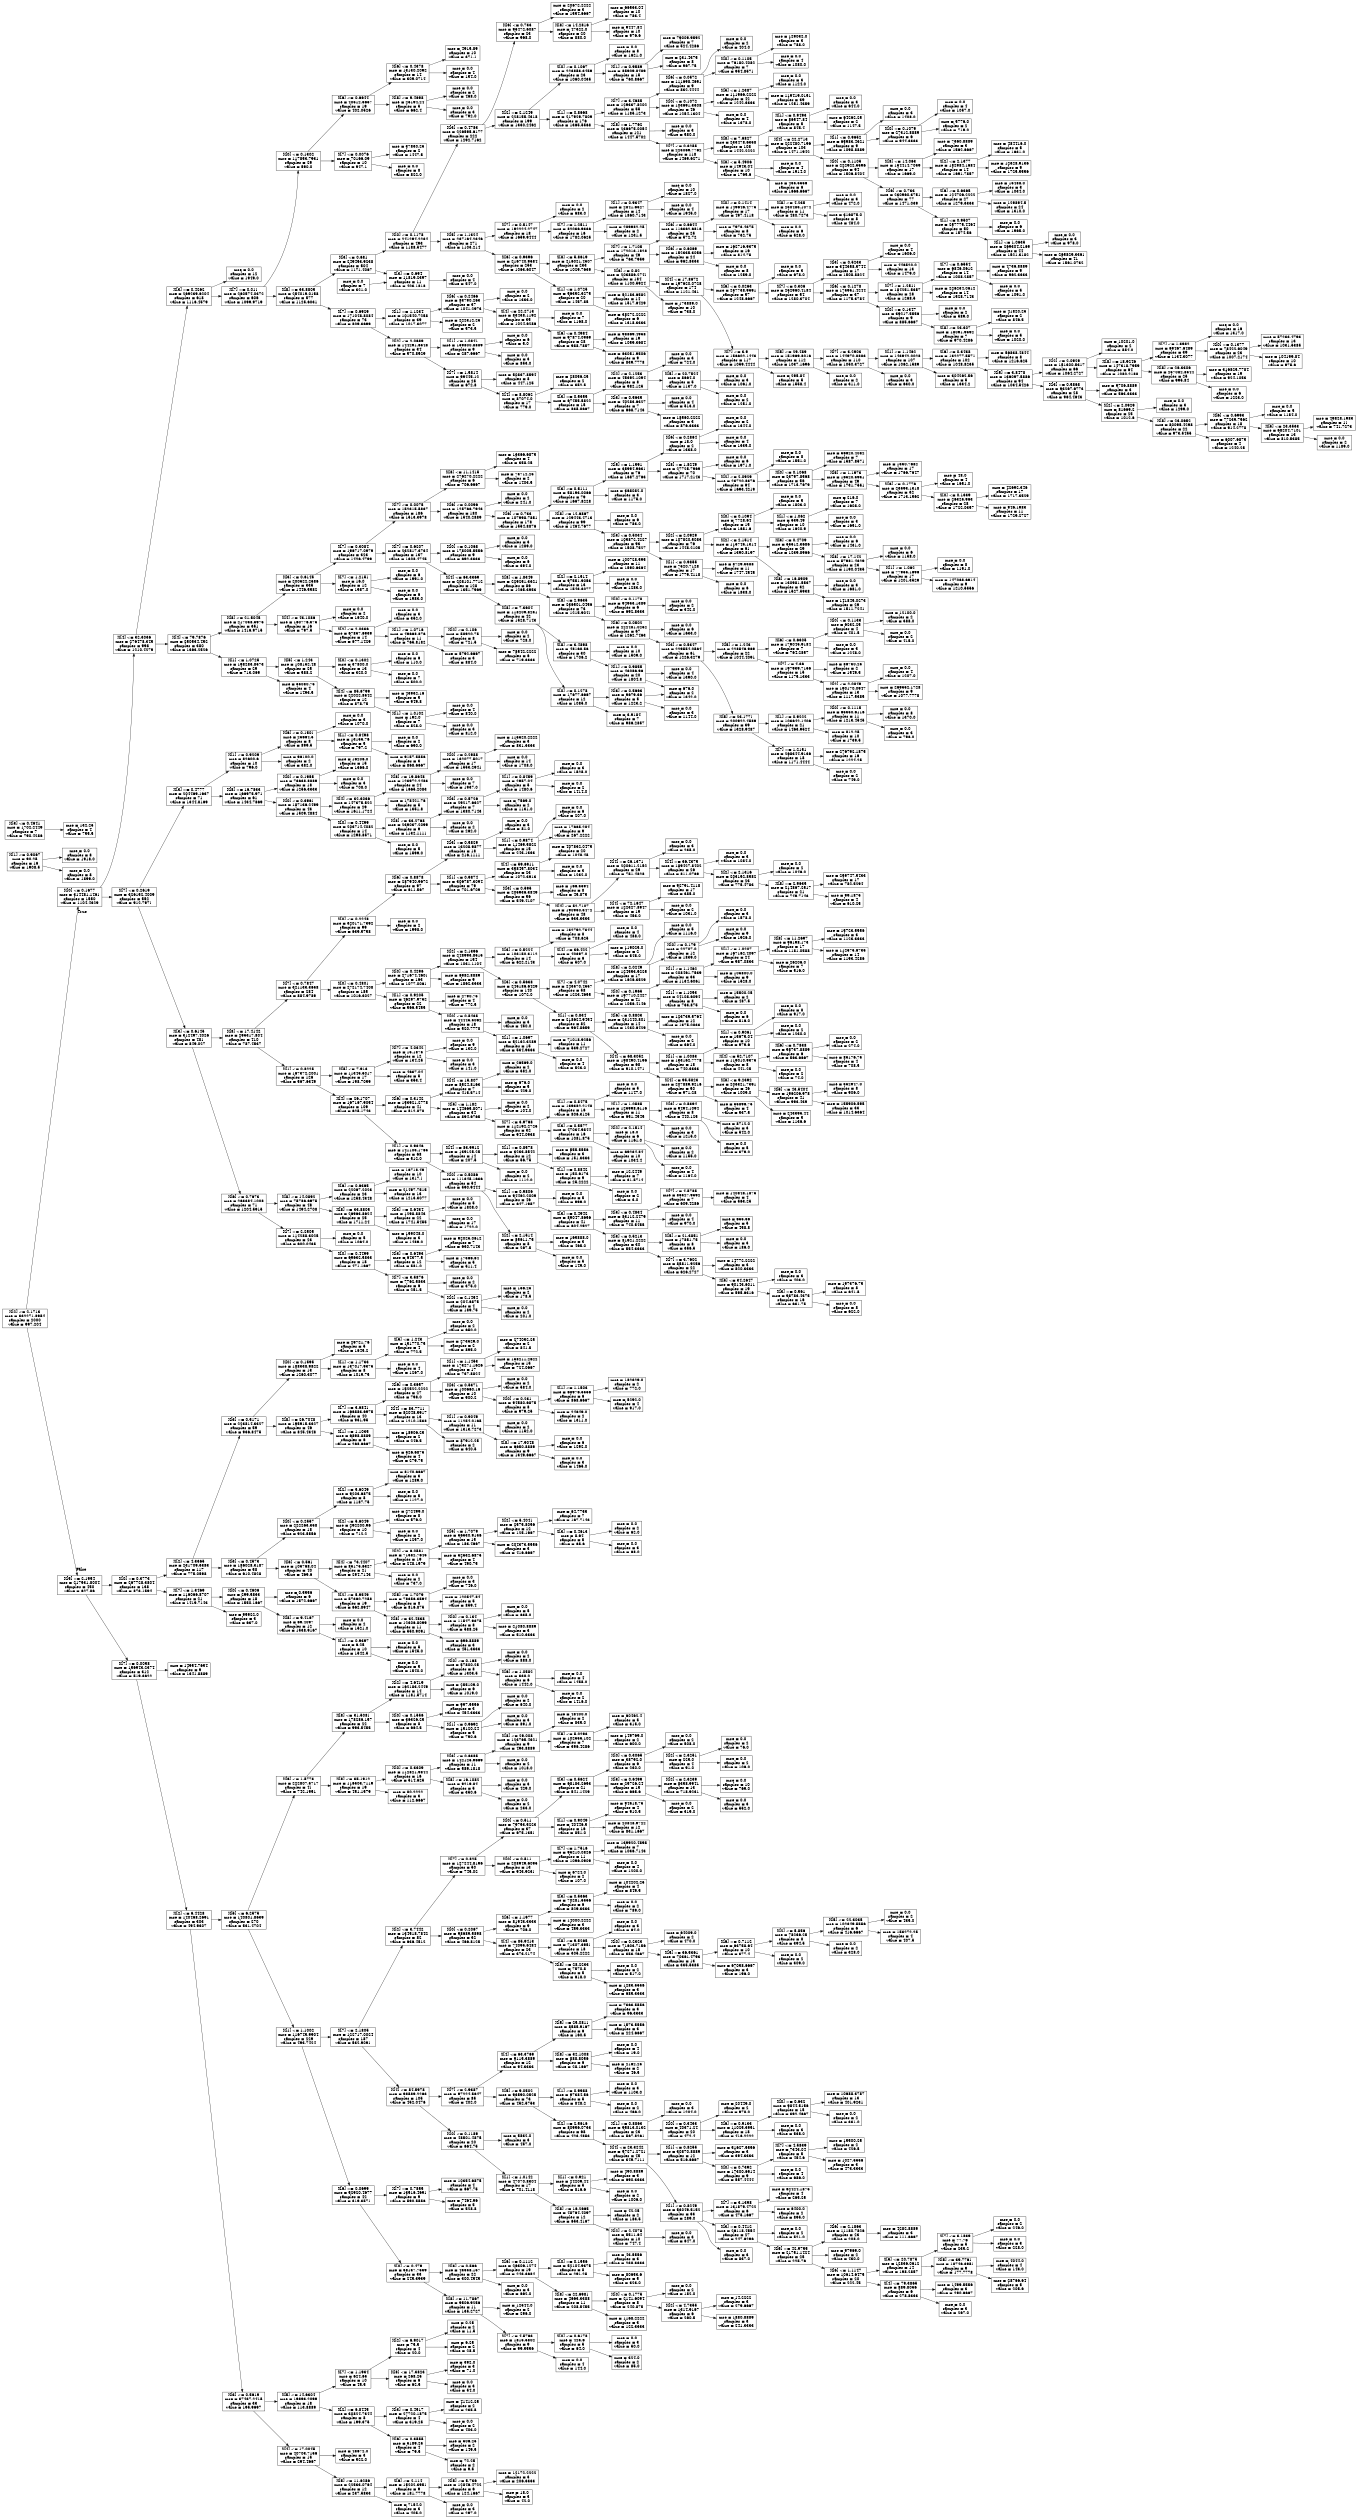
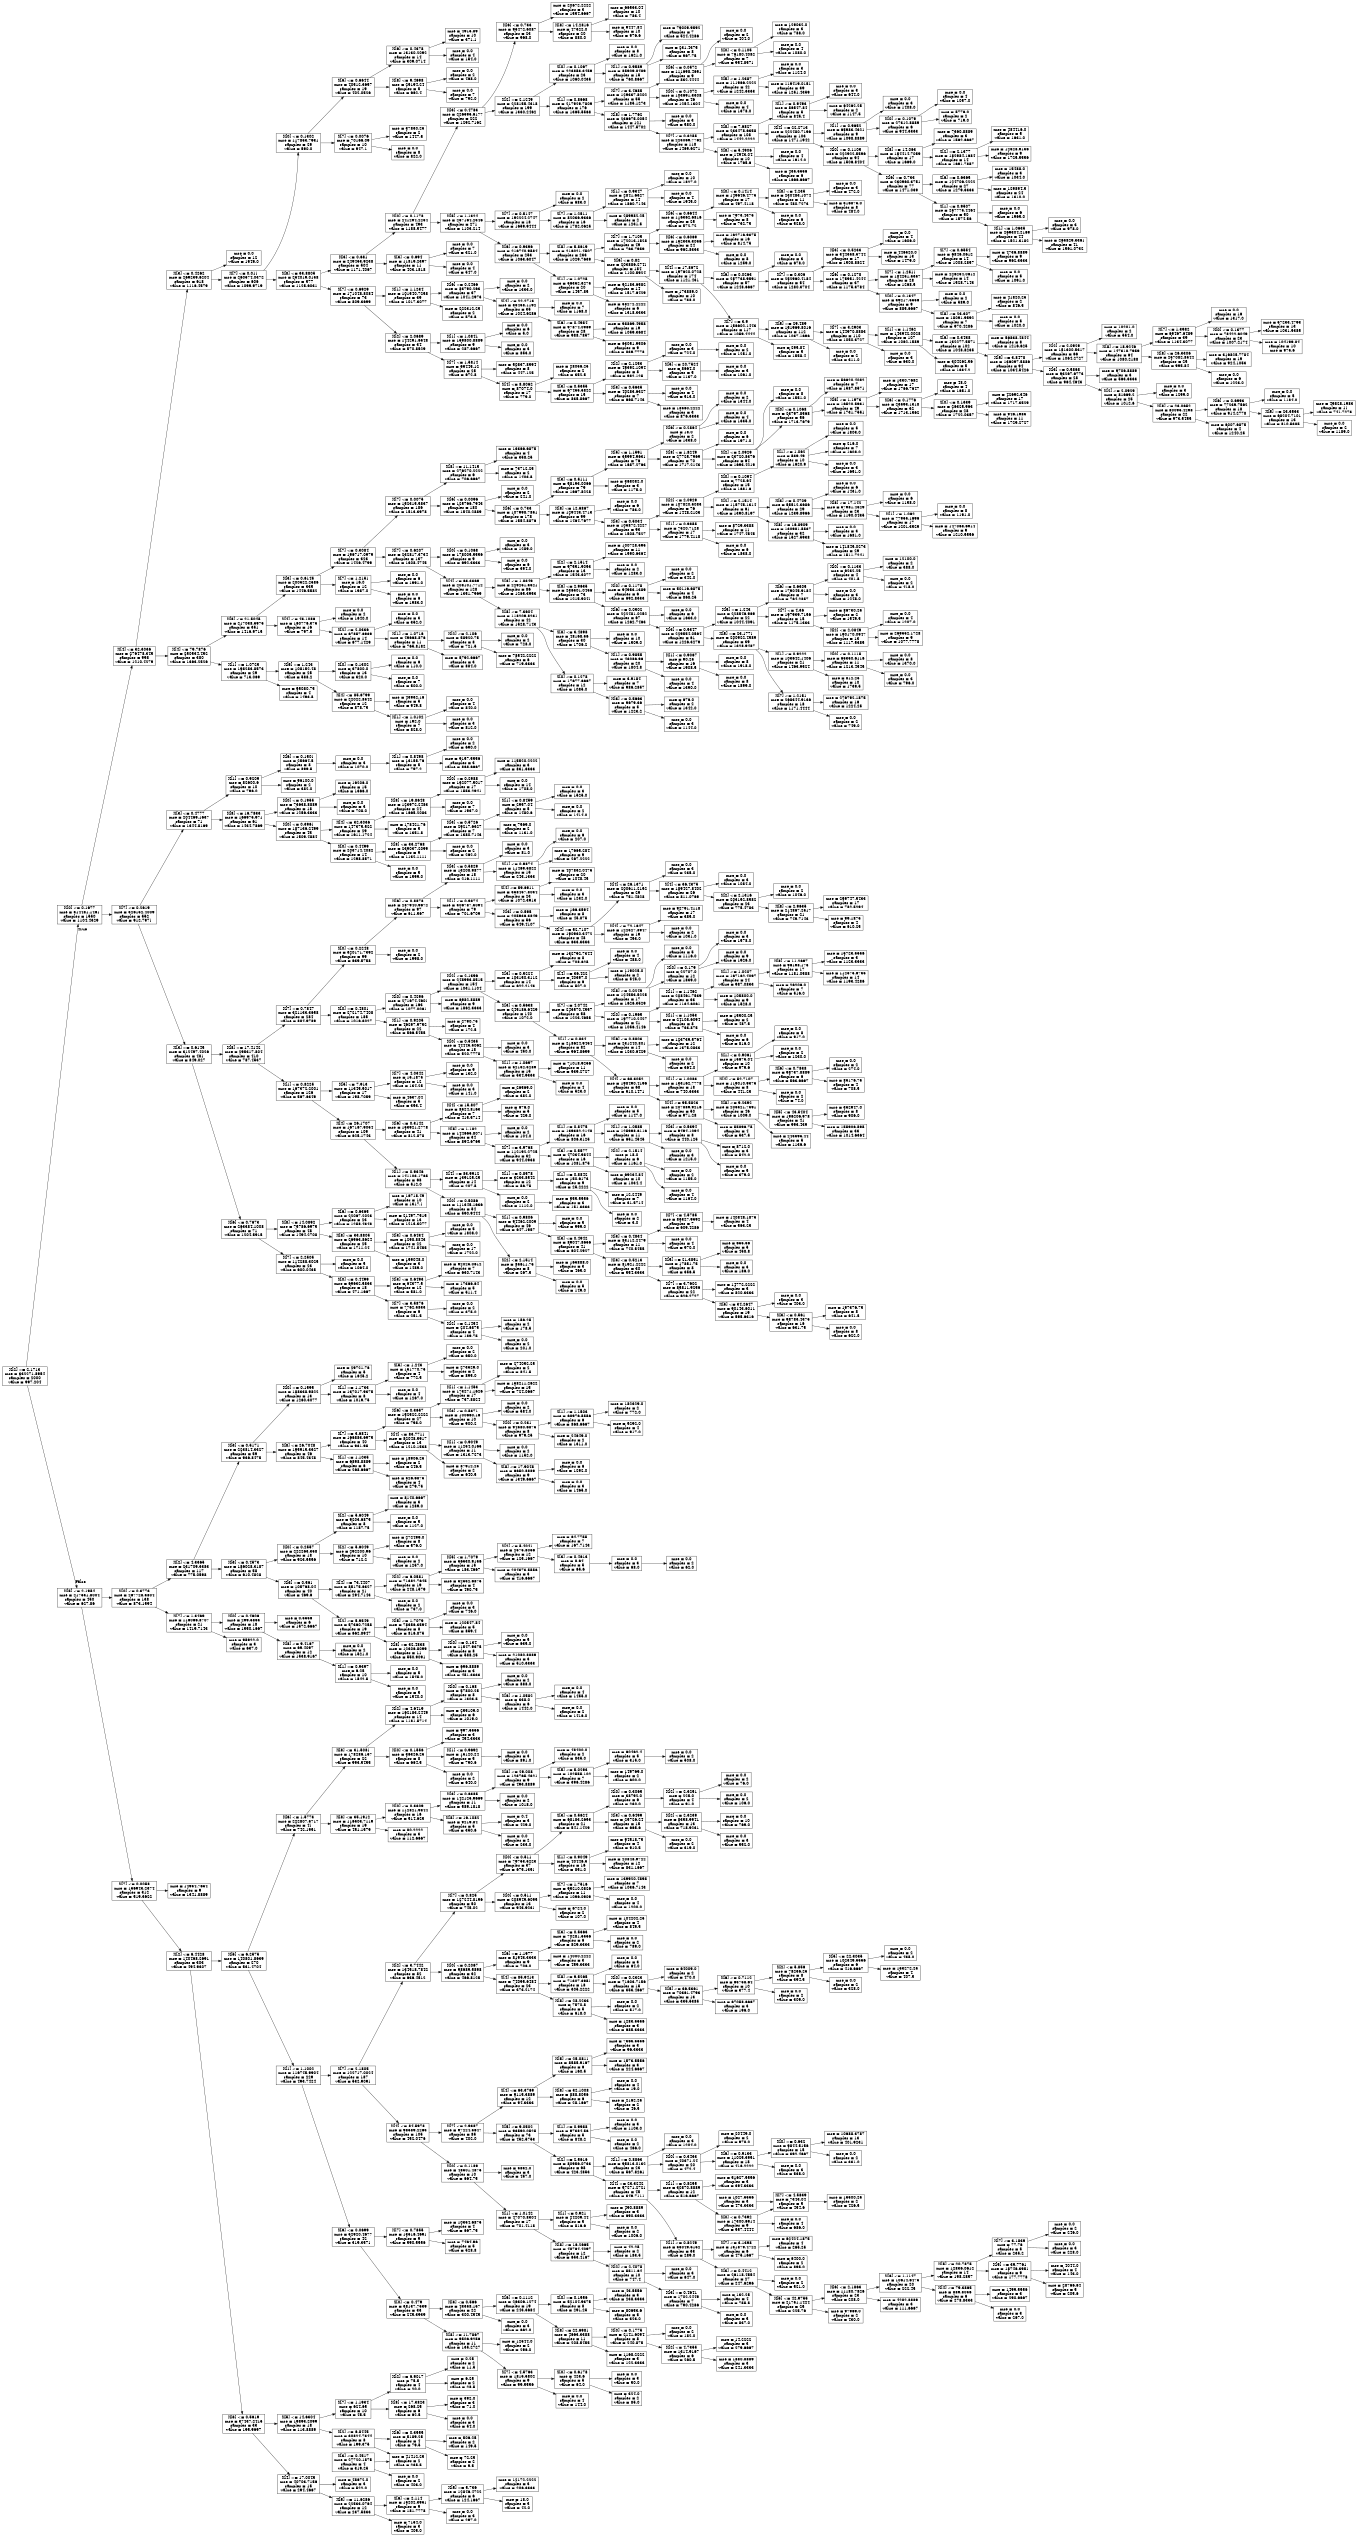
(463, 112) -> (463, 95)
(377, 283) -> (436, 256)
(1282, 361) -> (1282, 347)
(708, 390) -> (707, 350)
(762, 512) -> (815, 443)
none -> (682, 593)
(653, 683) -> (653, 662)
(324, 741) -> (379, 763)
(463, 1001) -> (463, 1026)
(543, 1154) -> (542, 1203)
(599, 1533) -> (653, 1563)
(490, 1715) -> (435, 1768)
(654, 1751) -> (653, 1757)
(517, 1785) -> (517, 1821)
(463, 2140) -> (463, 2173)
(816, 2158) -> (763, 2202)
(708, 2235) -> (709, 2309)
(817, 2266) -> (872, 2288)
none -> (652, 2285)
(379, 2416) -> (381, 2450)
